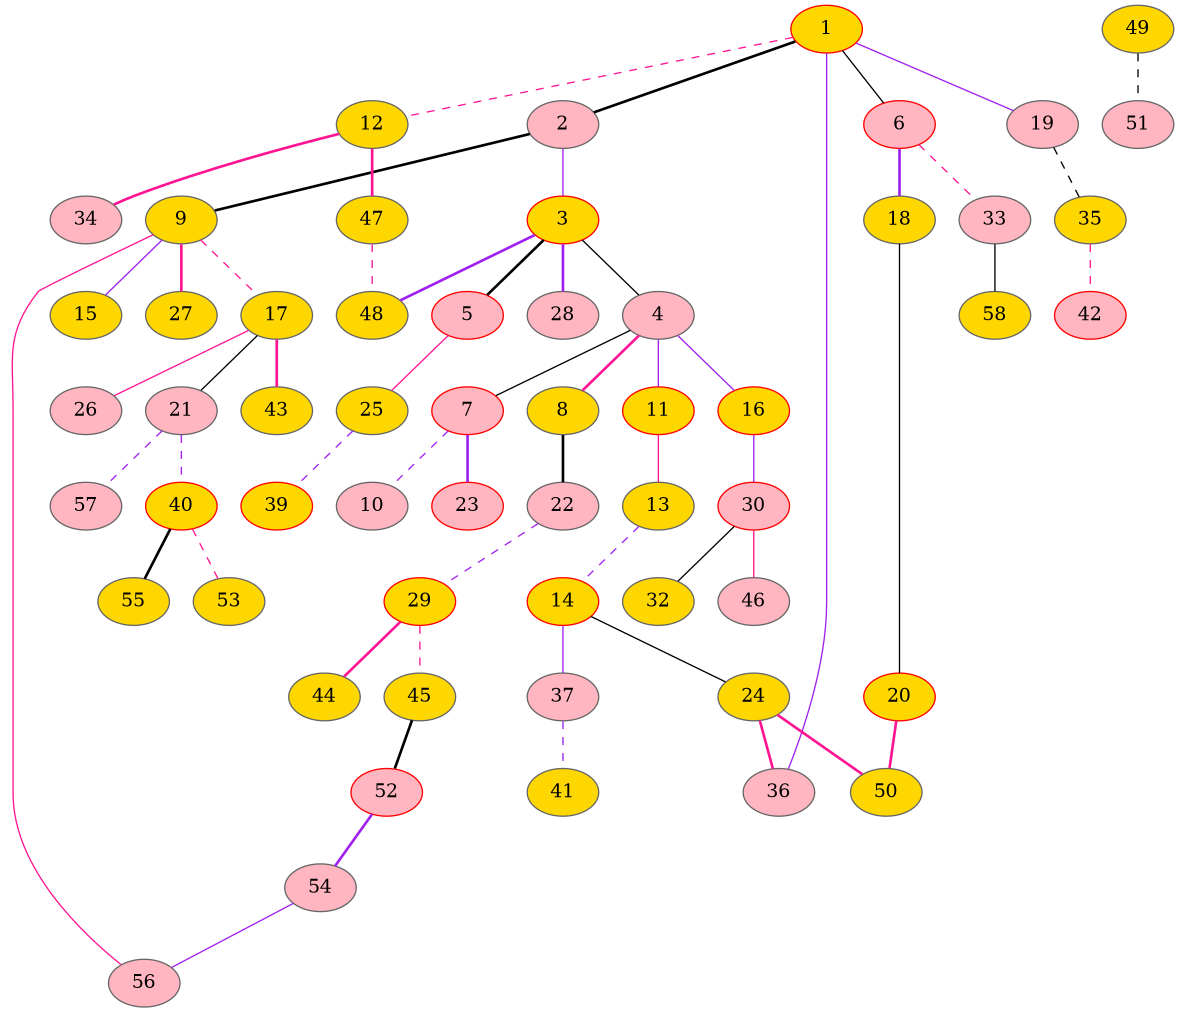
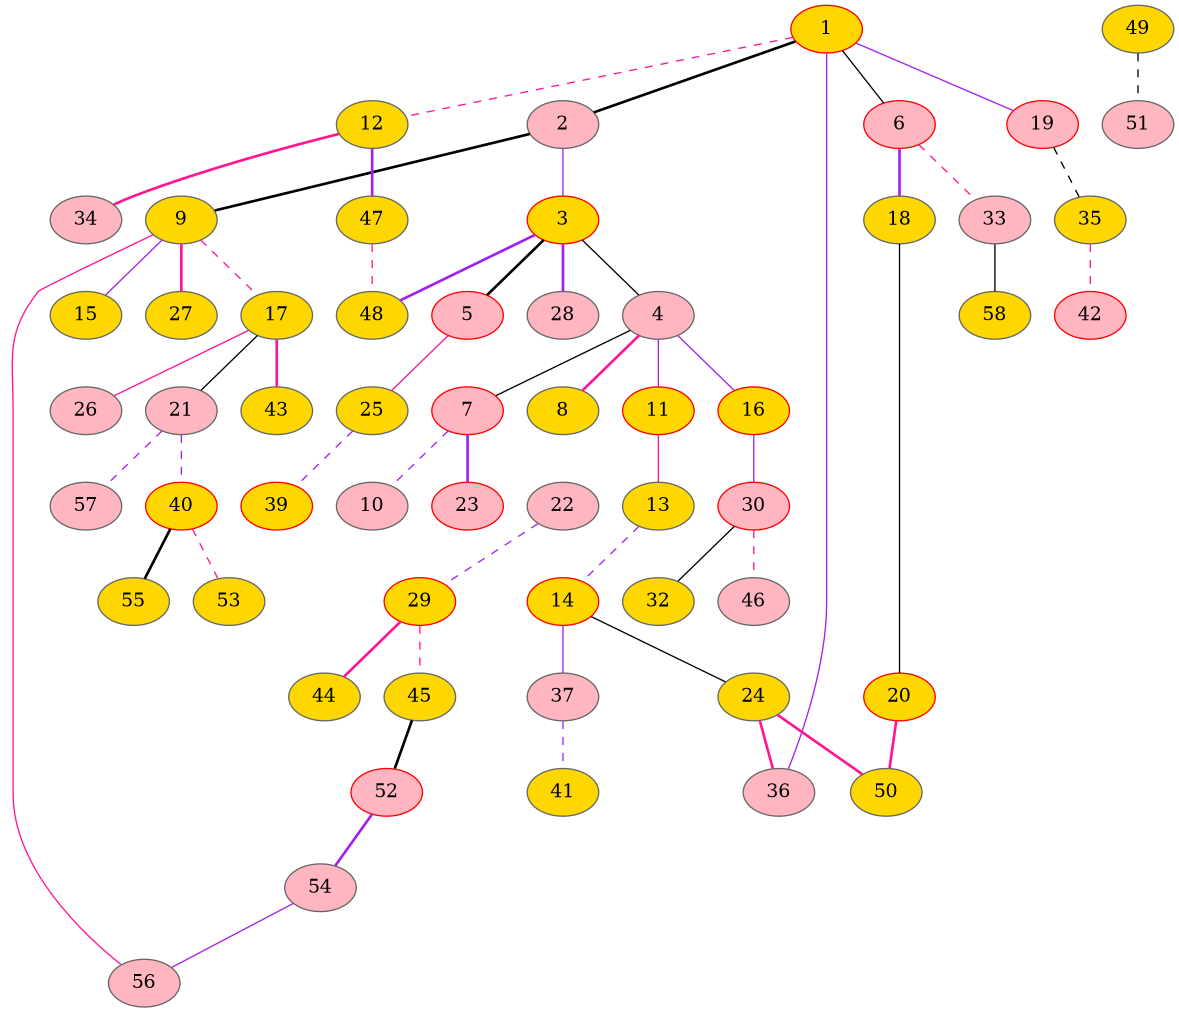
(1043, 125) -> (1043, 125)
(372, 181) -> (372, 181)
(563, 459) -> none
(754, 554) -> (754, 554)
